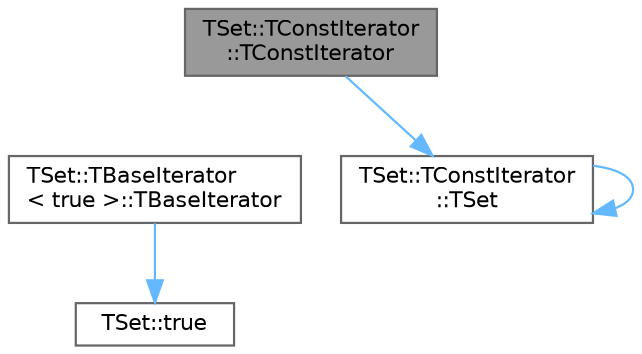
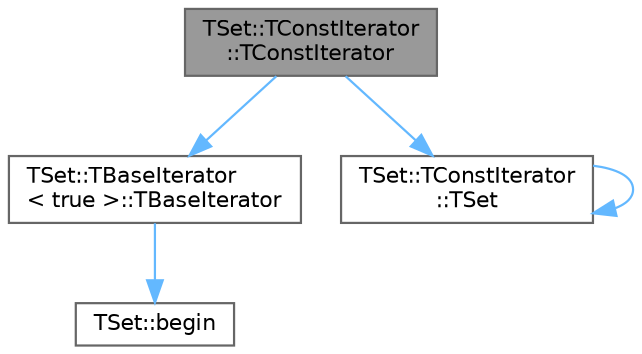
none -> (241, 108)
(155, 324) -> (155, 324)
